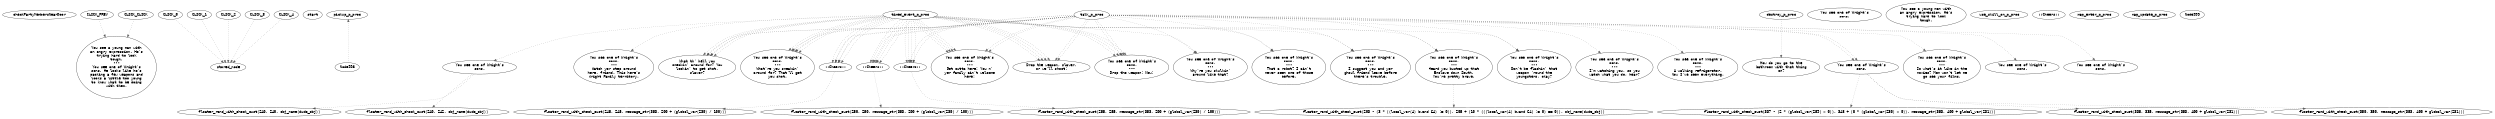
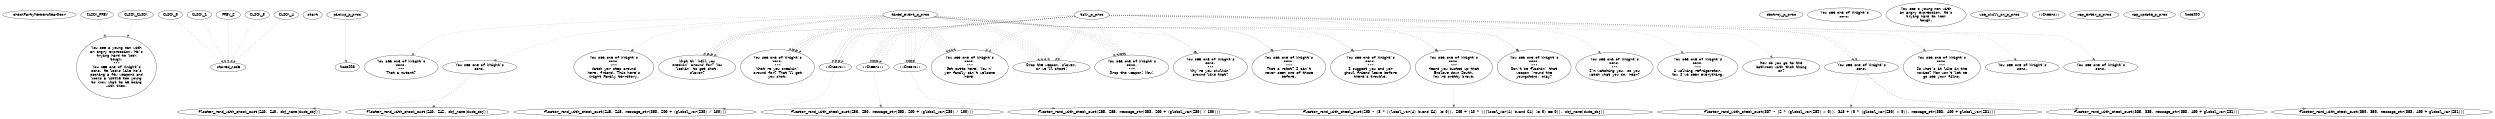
(228, 15) -> (228, 15)
(1781, 37) -> (1355, 28)
(349, 42) -> (345, 40)
none -> (401, 67)
